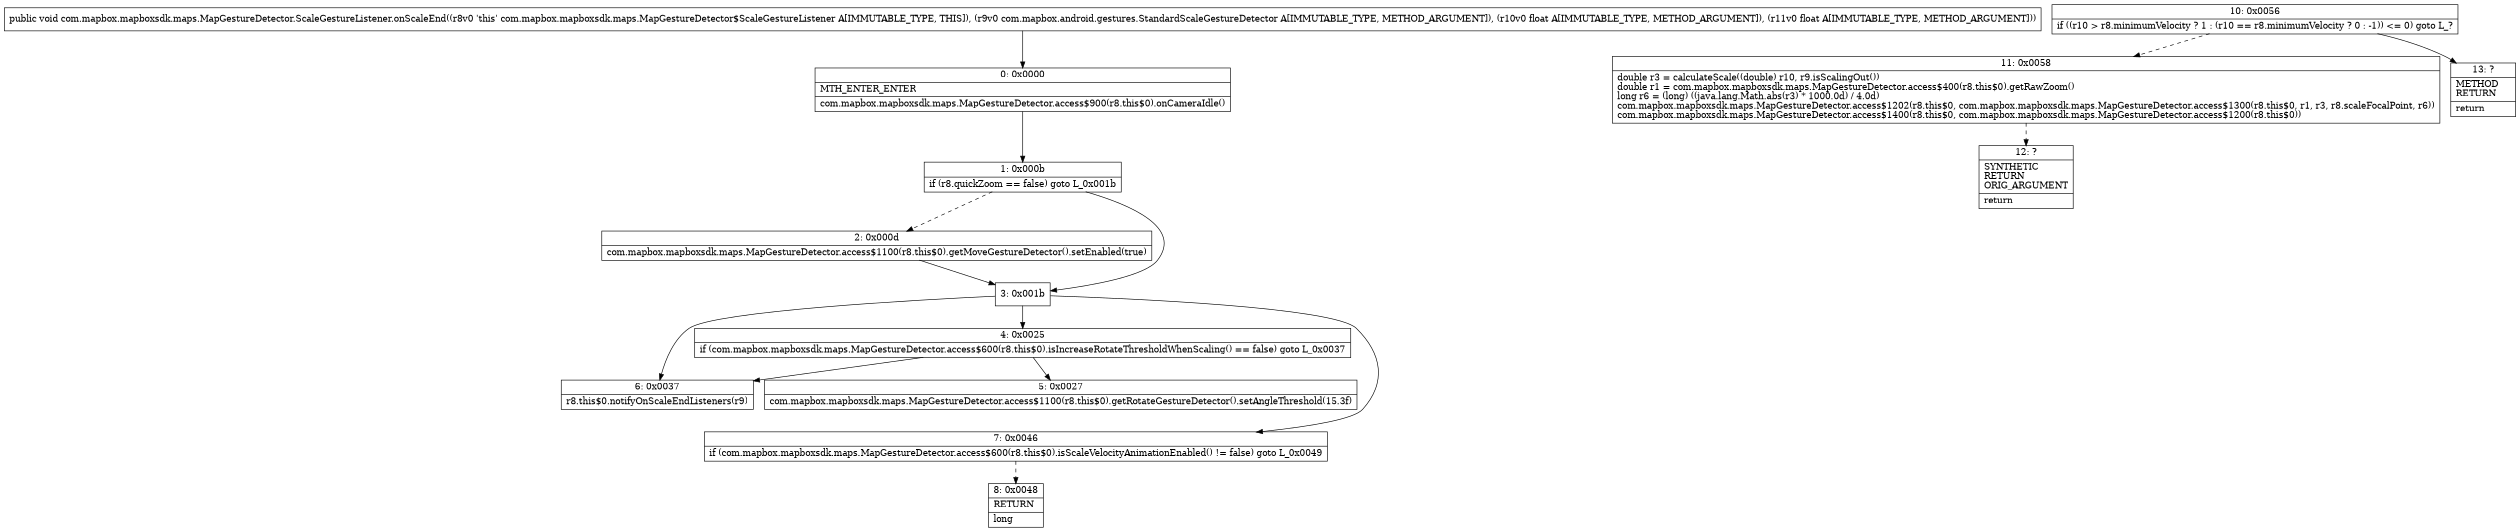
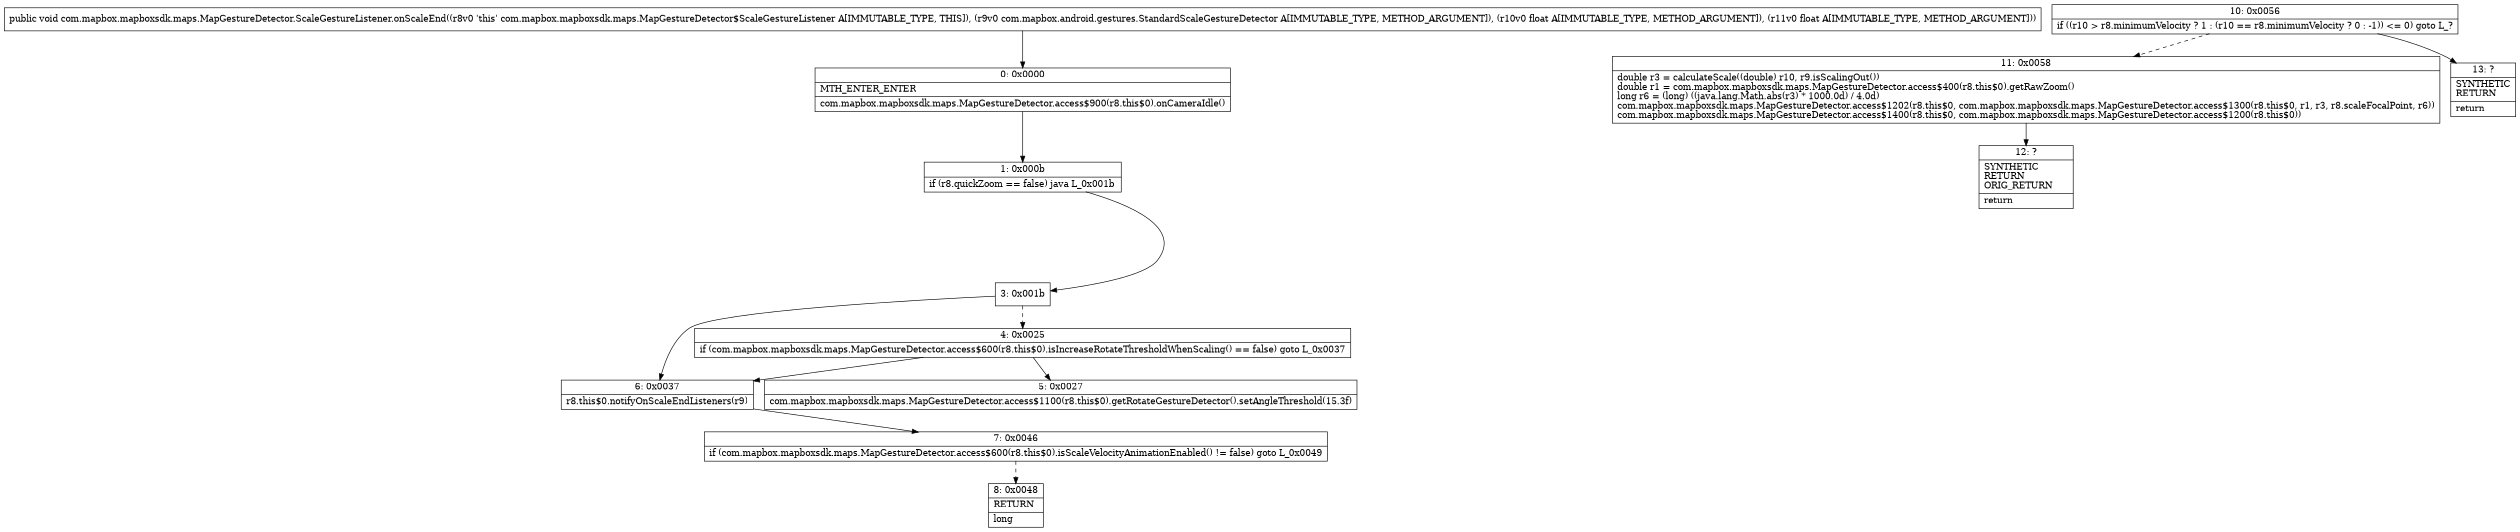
(2477, 84) -> (2483, 84)
(2026, 131) -> (2026, 131)
(1023, 184) -> (1022, 184)
(2026, 186) -> (2018, 186)
(877, 246) -> none
(1023, 314) -> (1023, 314)
(1302, 314) -> (833, 420)
